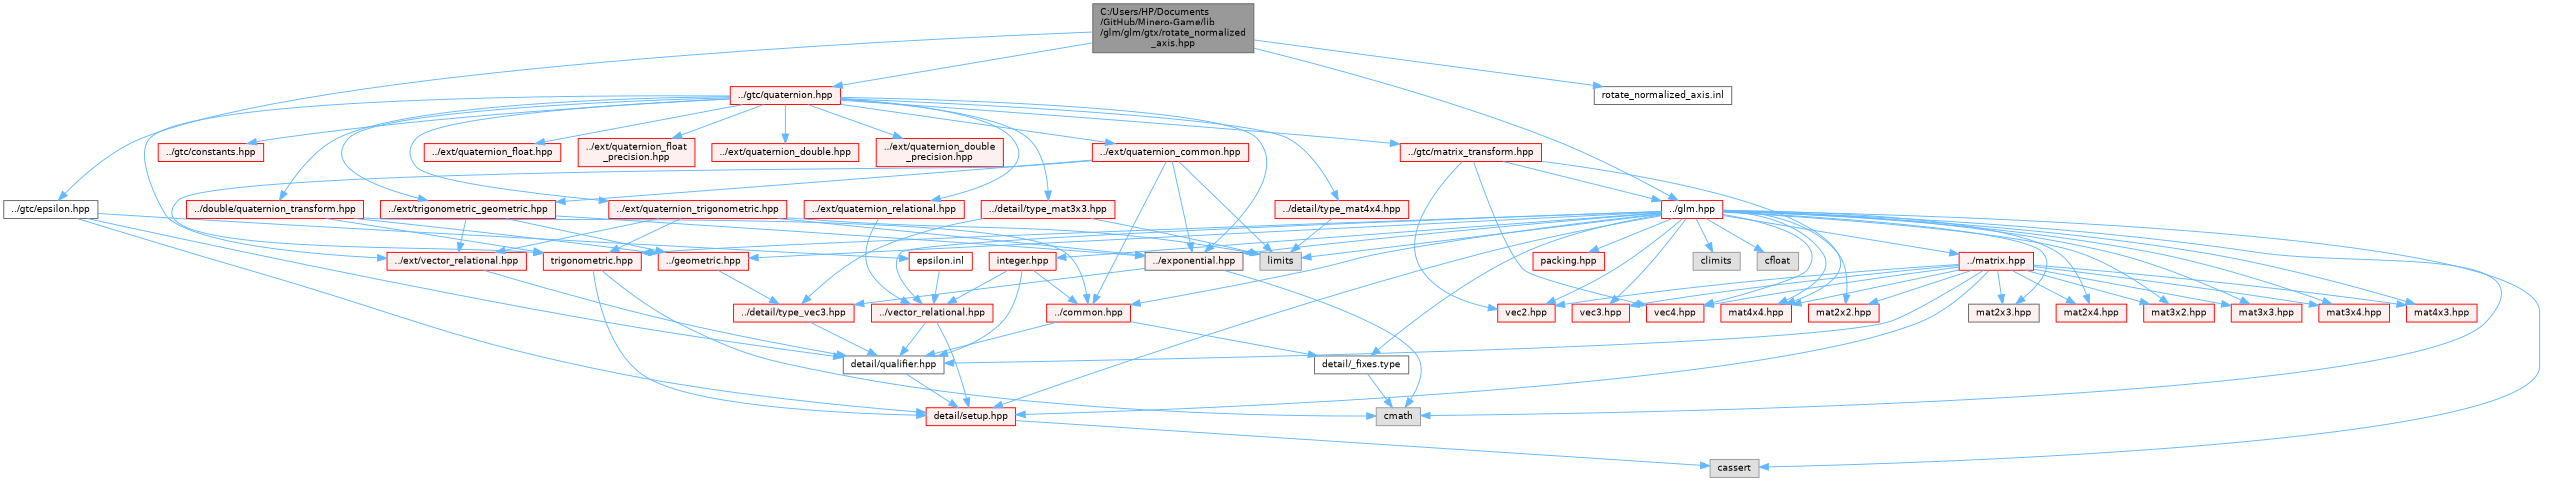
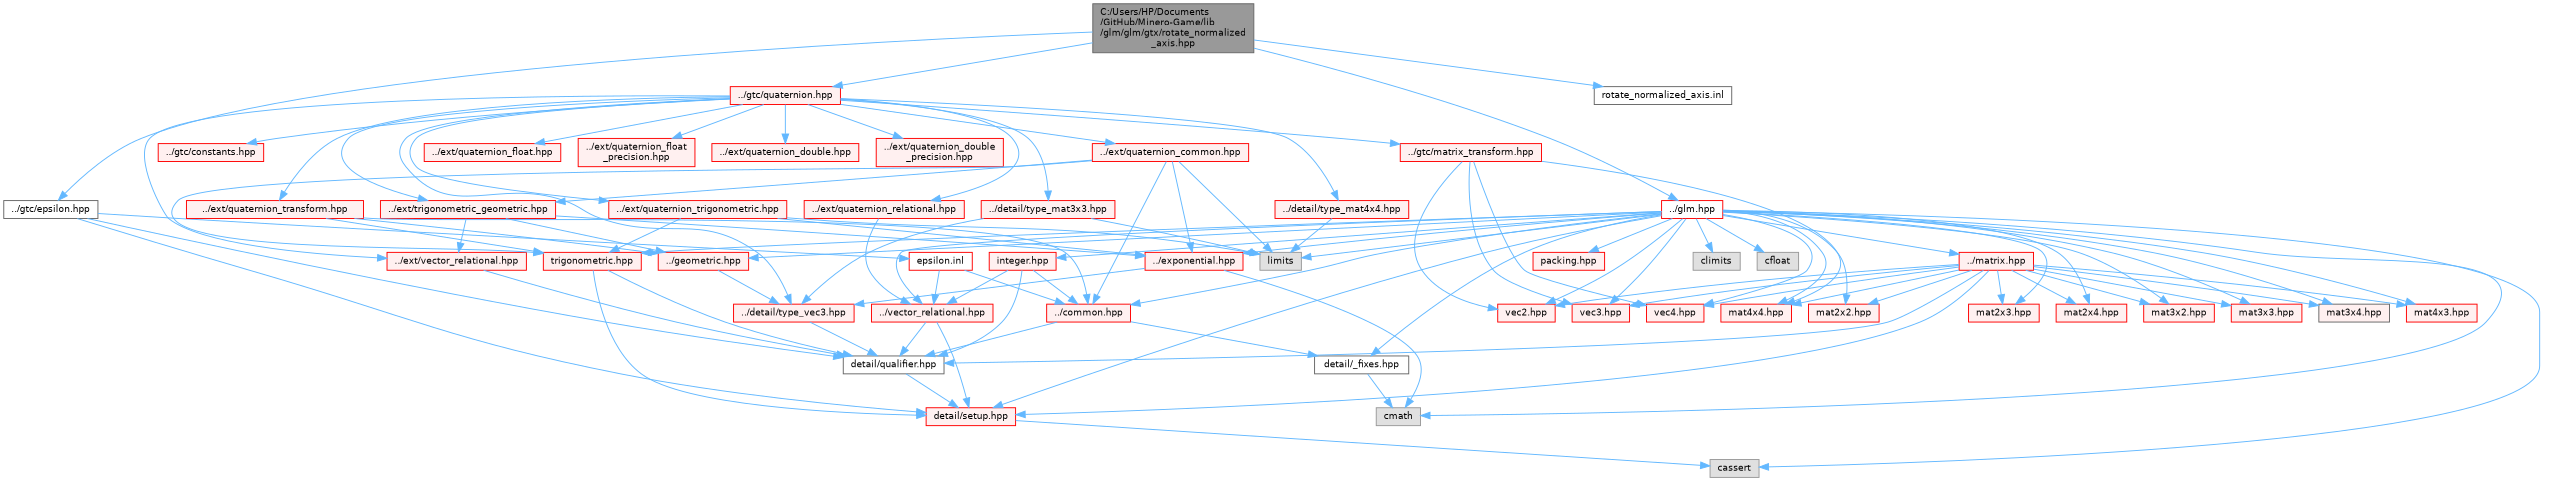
(1115, 110) -> (431, 187)
(1578, 180) -> (1486, 259)
(275, 210) -> (275, 210)
(597, 231) -> none
(1194, 261) -> (1194, 261)
none -> (1026, 291)
(2004, 313) -> (2004, 313)
(2354, 313) -> (2354, 313)
(1362, 365) -> (1362, 365)
(951, 392) -> (722, 321)
